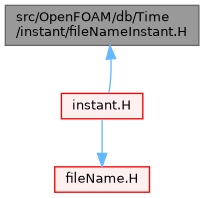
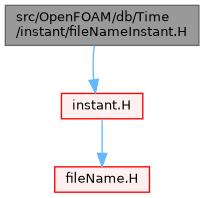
(111, 76) -> (93, 63)
